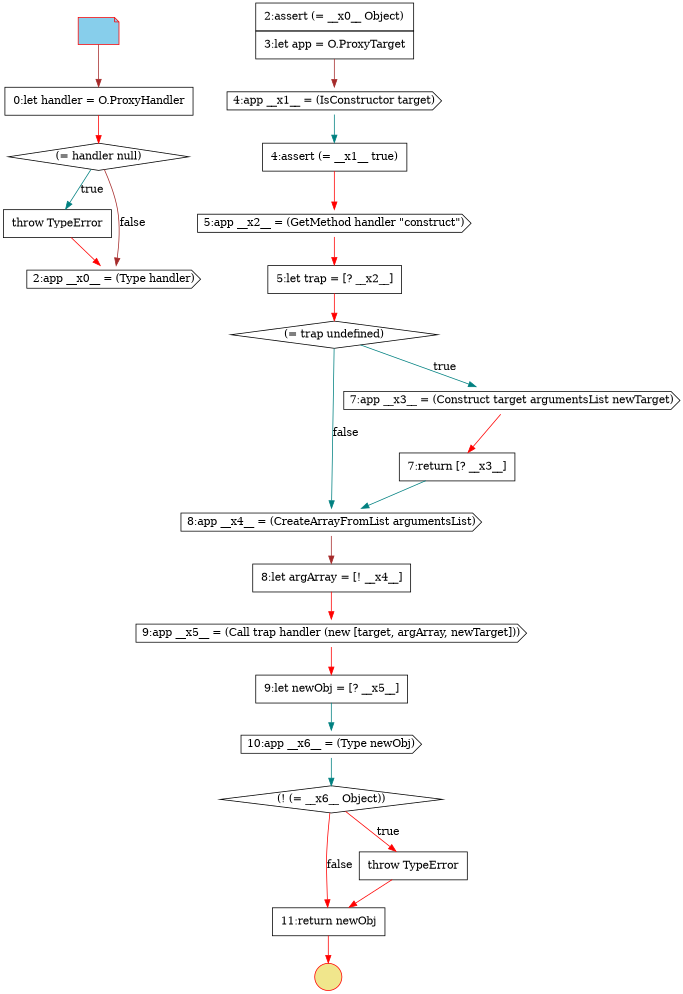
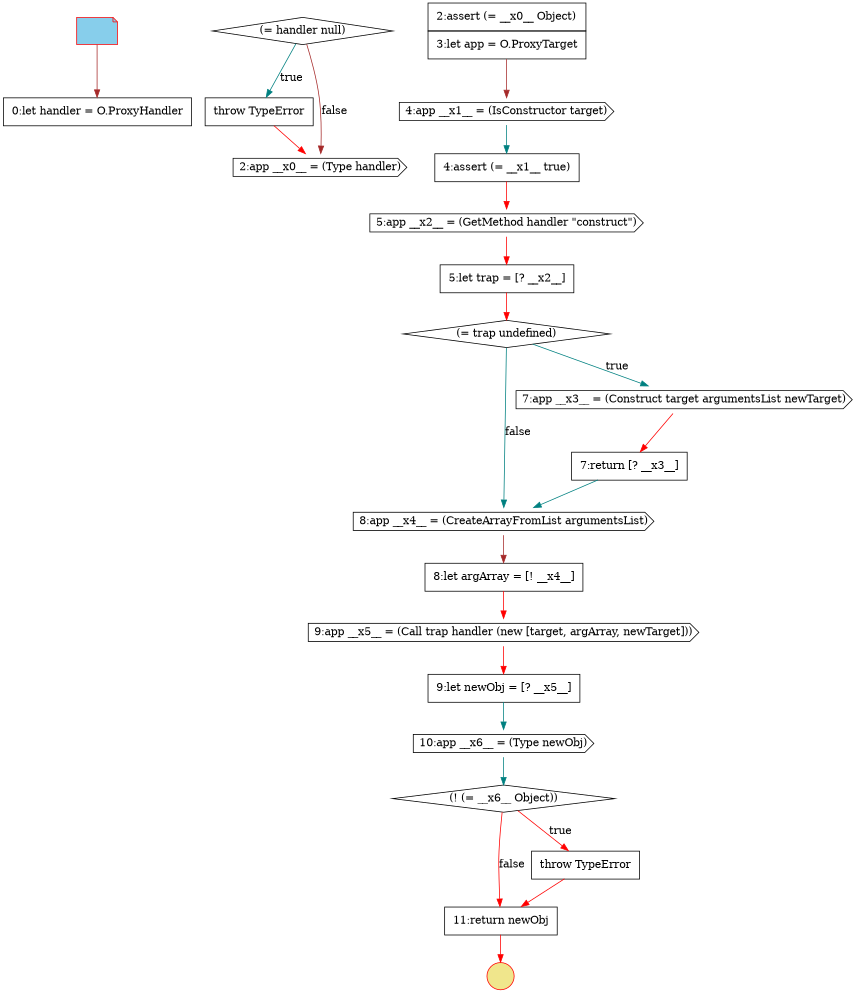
(99, 125) -> none
